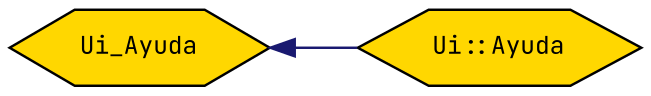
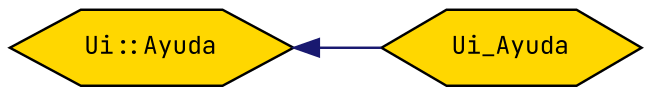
(326, 48) -> (350, 48)
